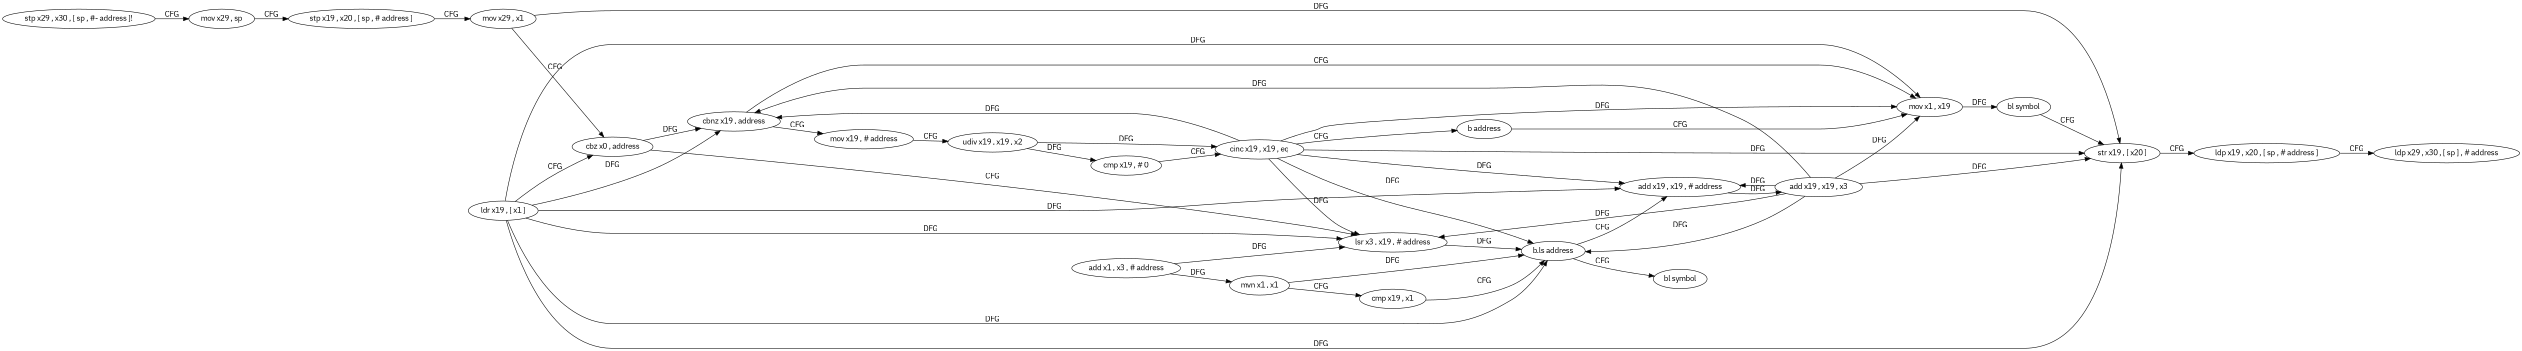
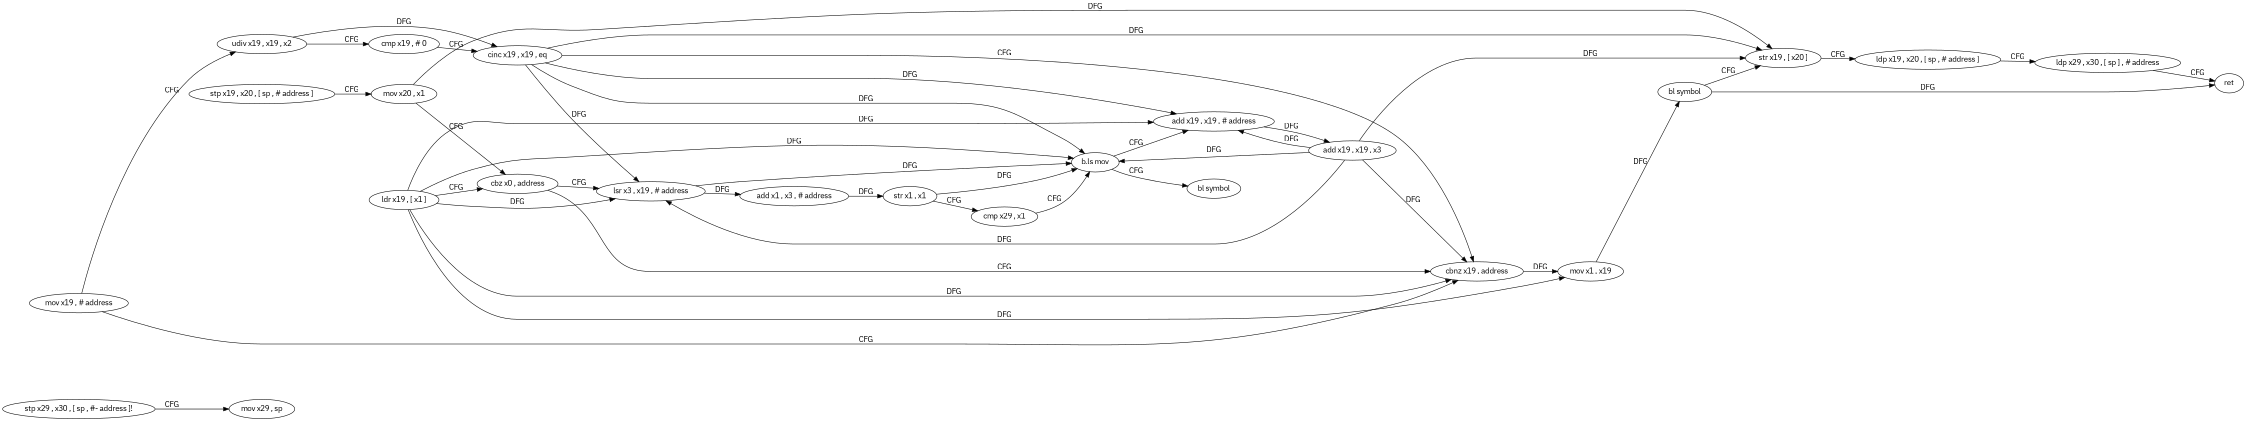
(269, 19) -> none
(503, 19) -> (404, 94)
(1321, 61) -> (1541, 267)
none -> (2229, 83)
(993, 109) -> (1004, 53)
(1584, 110) -> none
(1484, 129) -> none
(670, 130) -> (1004, 267)
(795, 130) -> (780, 344)
(1055, 148) -> (352, 40)
(1881, 149) -> none
(1553, 251) -> (1095, 162)
(1257, 256) -> (720, 194)
(1259, 285) -> (910, 196)
(1393, 299) -> (1004, 217)
(1341, 348) -> none
